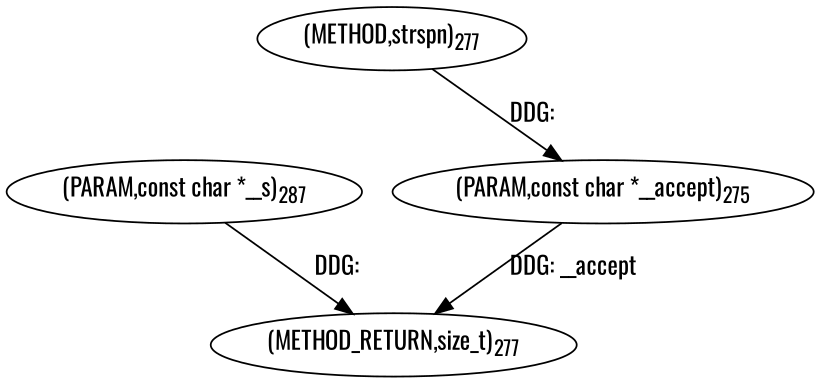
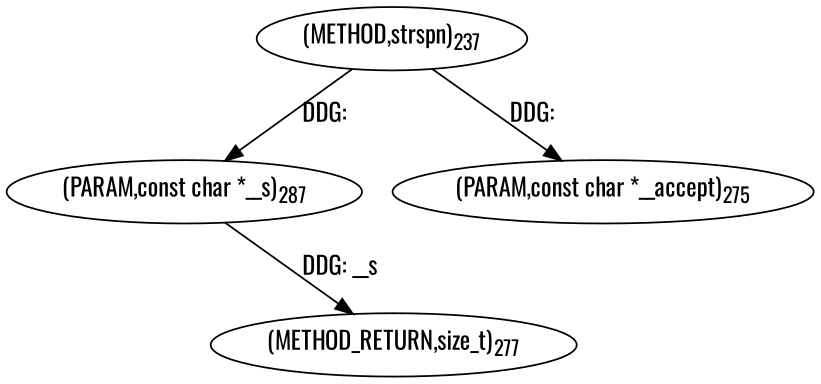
(468, 36) -> (468, 36)
none -> (296, 110)
(506, 263) -> none
(340, 268) -> (340, 268)
